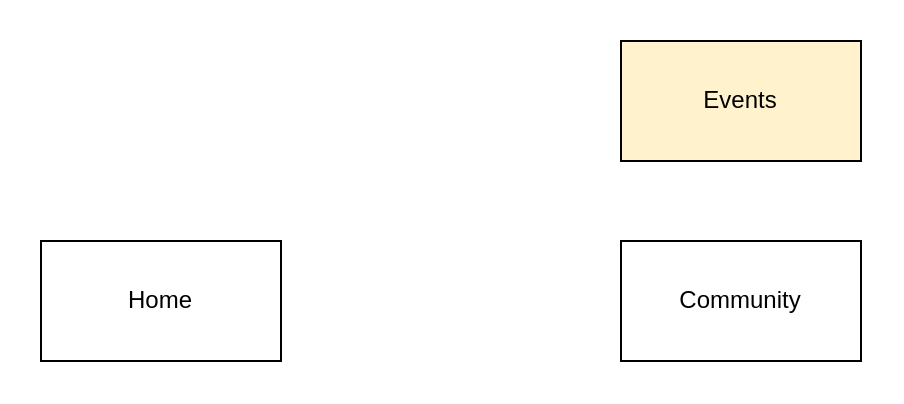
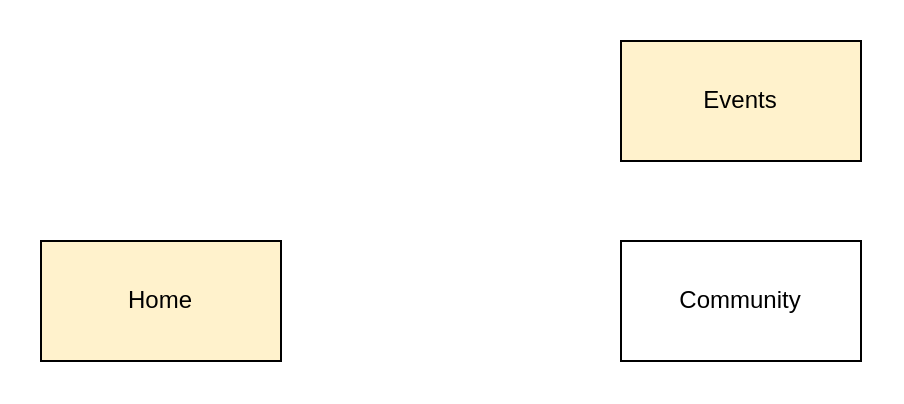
(161, 301) -> (161, 301)
